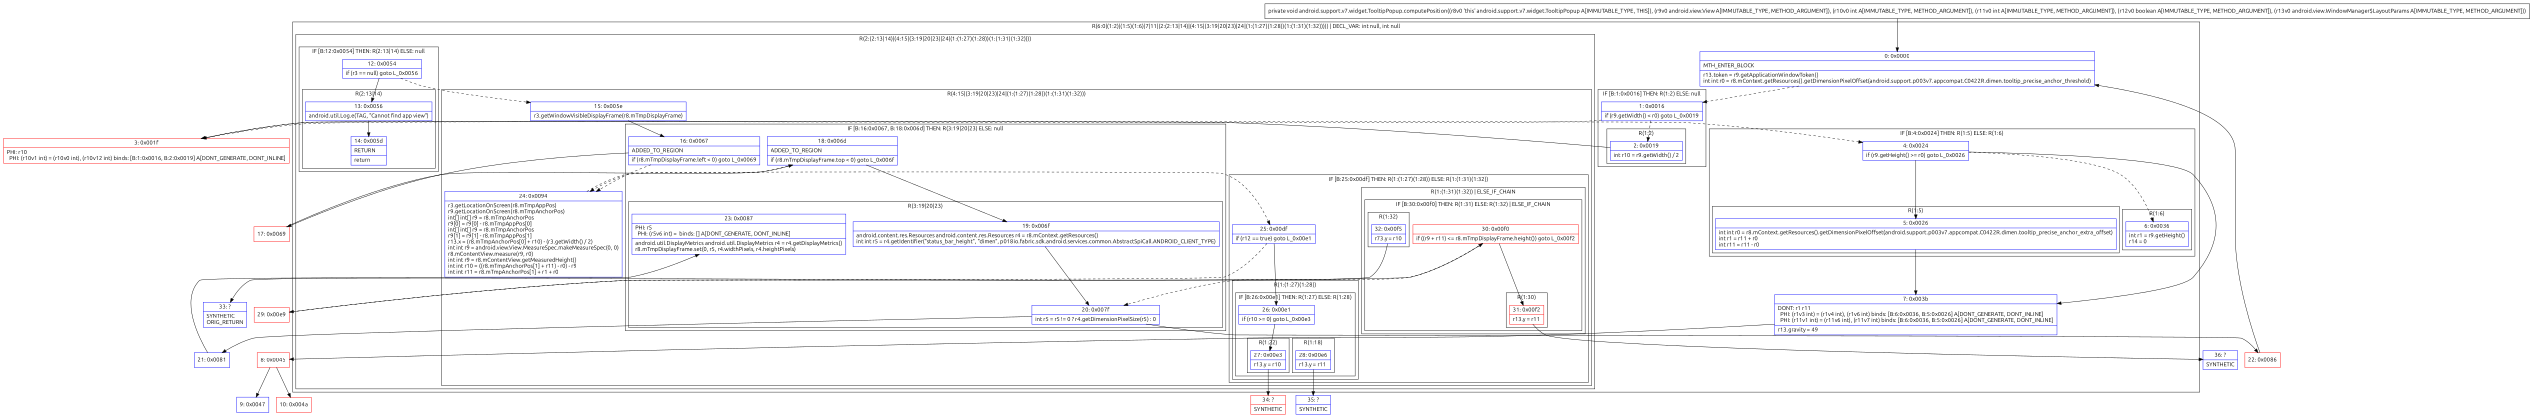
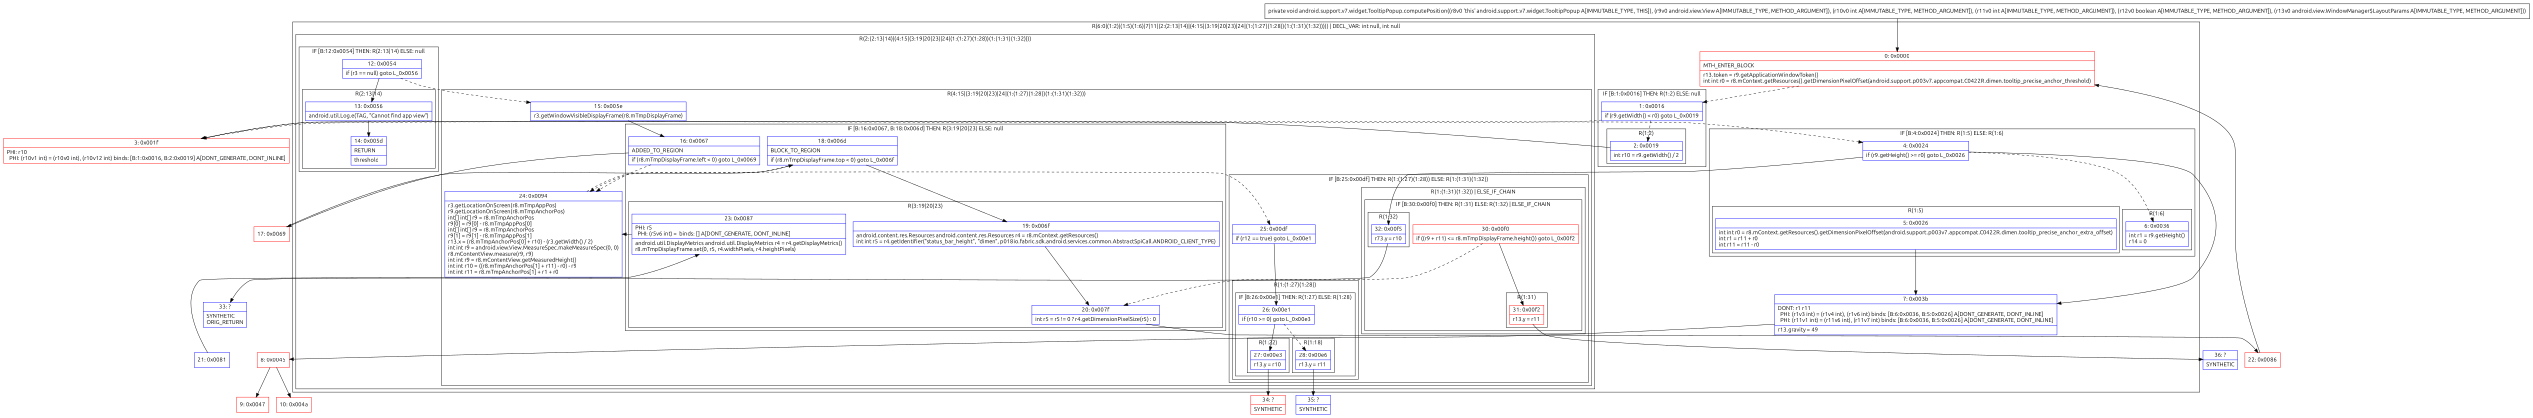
(1897, 69) -> (1897, 69)
(796, 150) -> (795, 150)
(362, 160) -> (367, 160)
(1916, 187) -> (1610, 172)
none -> (629, 234)
(491, 254) -> (491, 254)
(1527, 297) -> (1527, 297)
(272, 315) -> none
(607, 326) -> none
none -> (1291, 332)
(253, 405) -> (253, 405)
